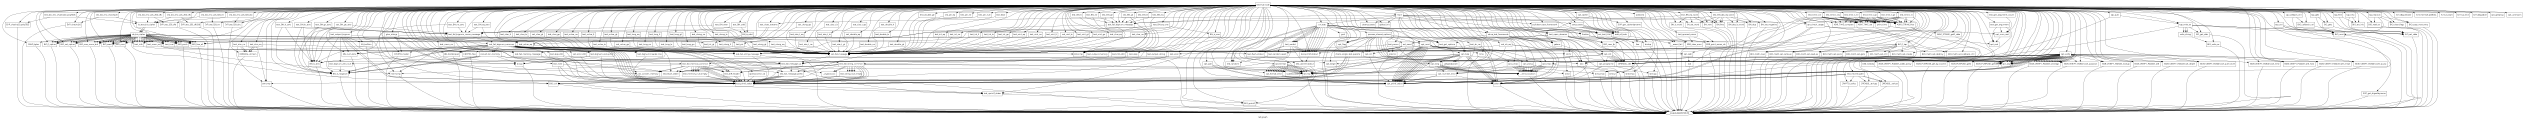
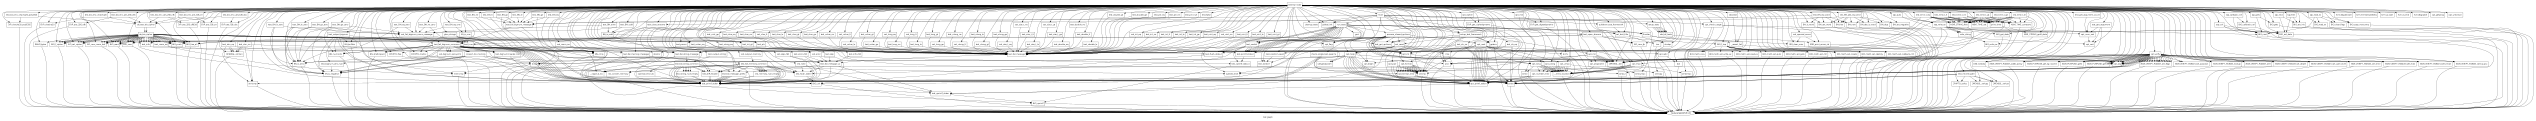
none -> (1519, 15)
